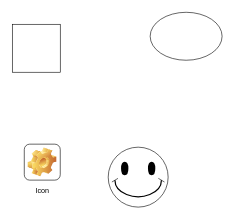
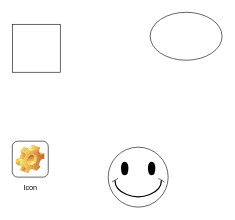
(42, 162) -> (30, 159)
